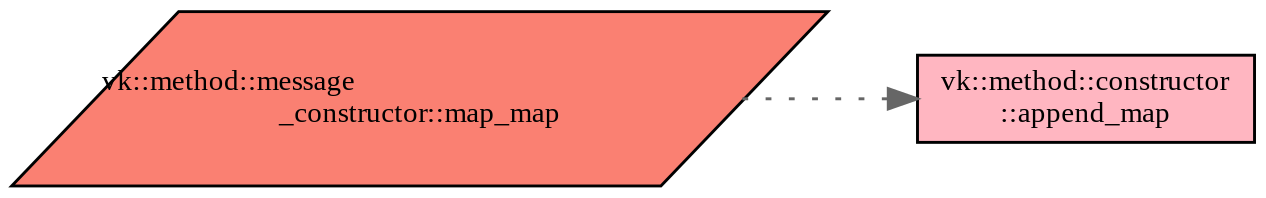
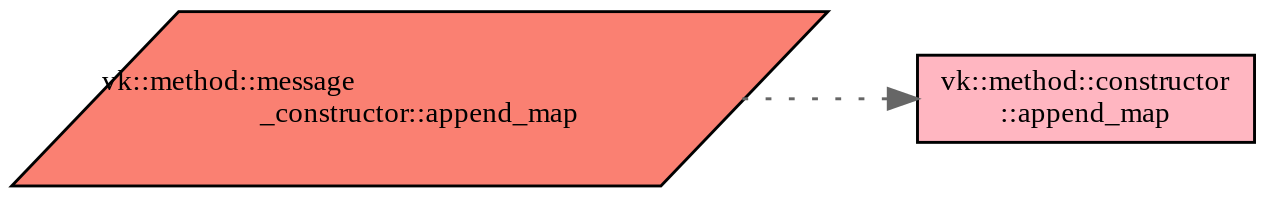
(420, 99) -> (420, 99)
